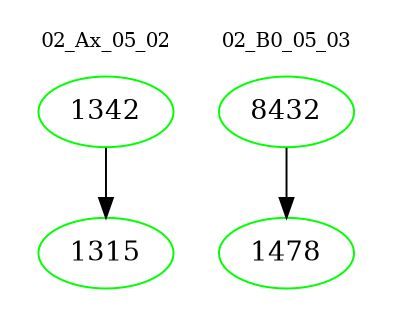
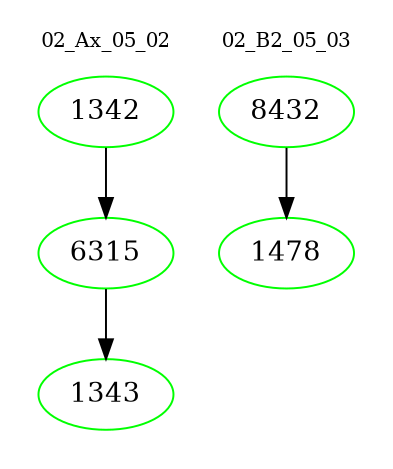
(287, 42) -> (287, 42)
(106, 253) -> (106, 253)
none -> (106, 394)
